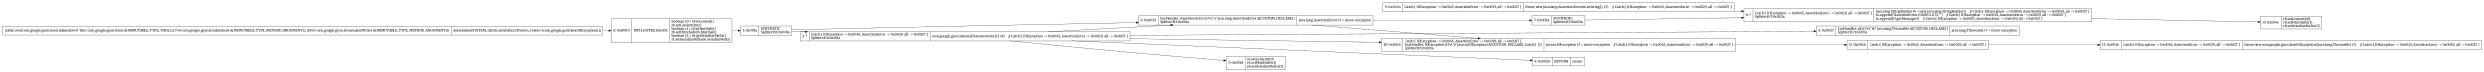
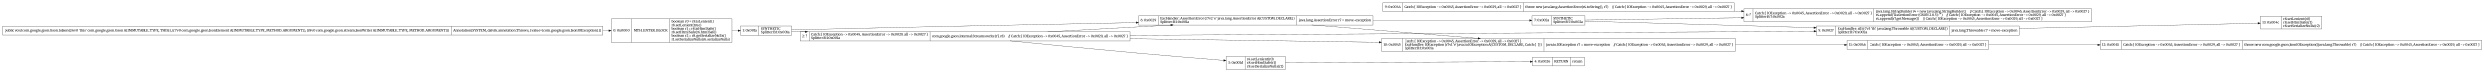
(2175, 20) -> (2139, 26)
none -> (1699, 24)
(1301, 51) -> (1408, 62)
